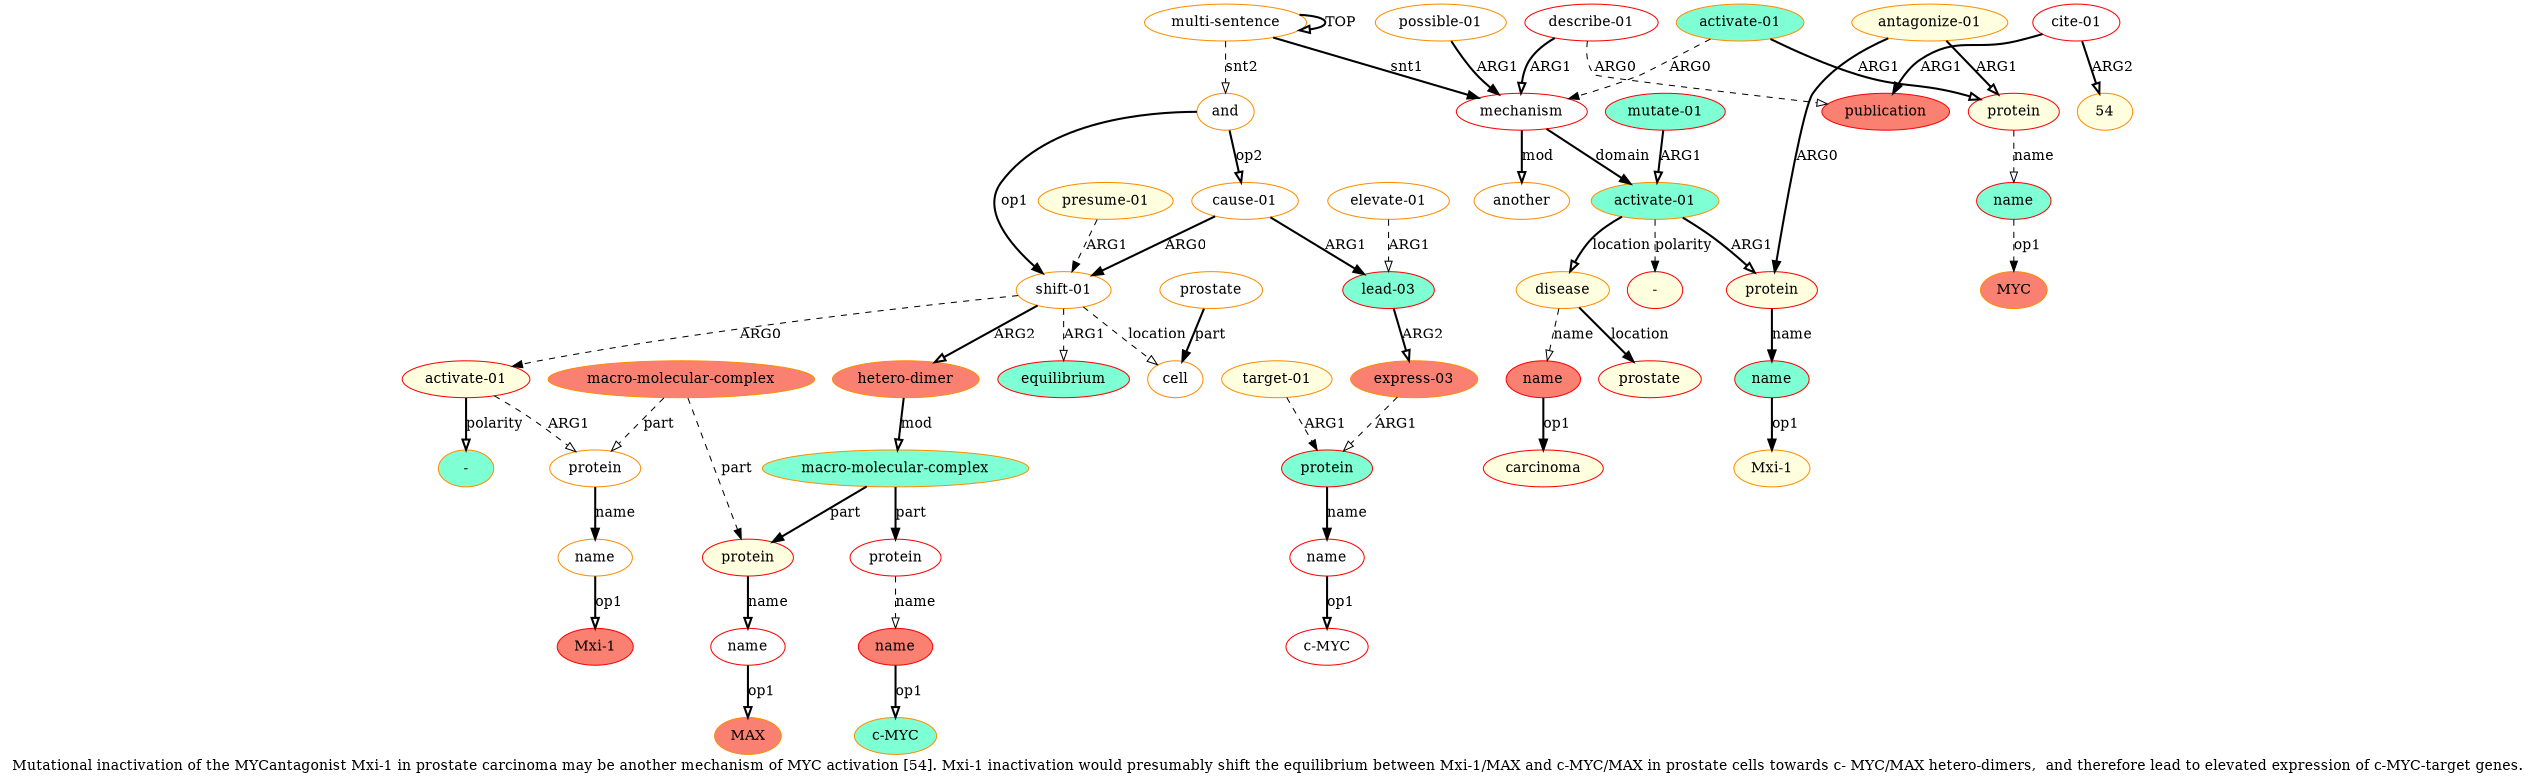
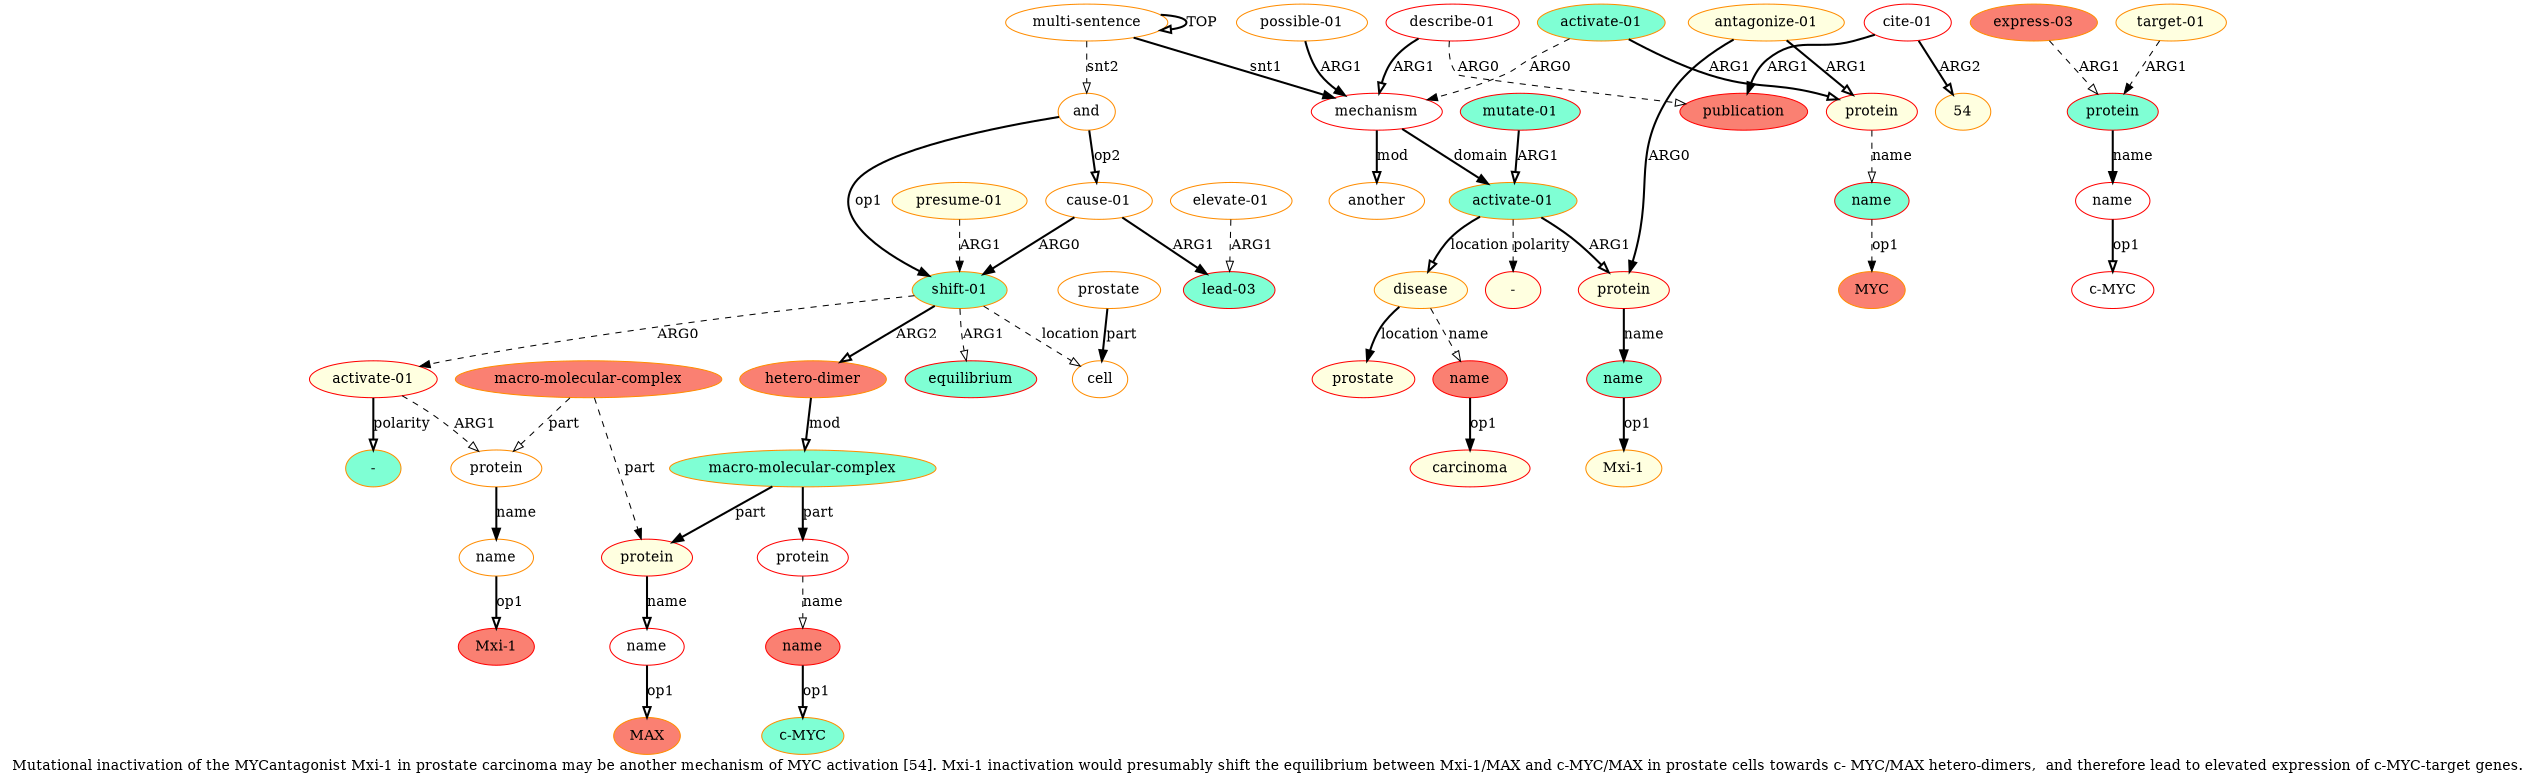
(1064, 290) -> (960, 290)
(1400, 330) -> none
